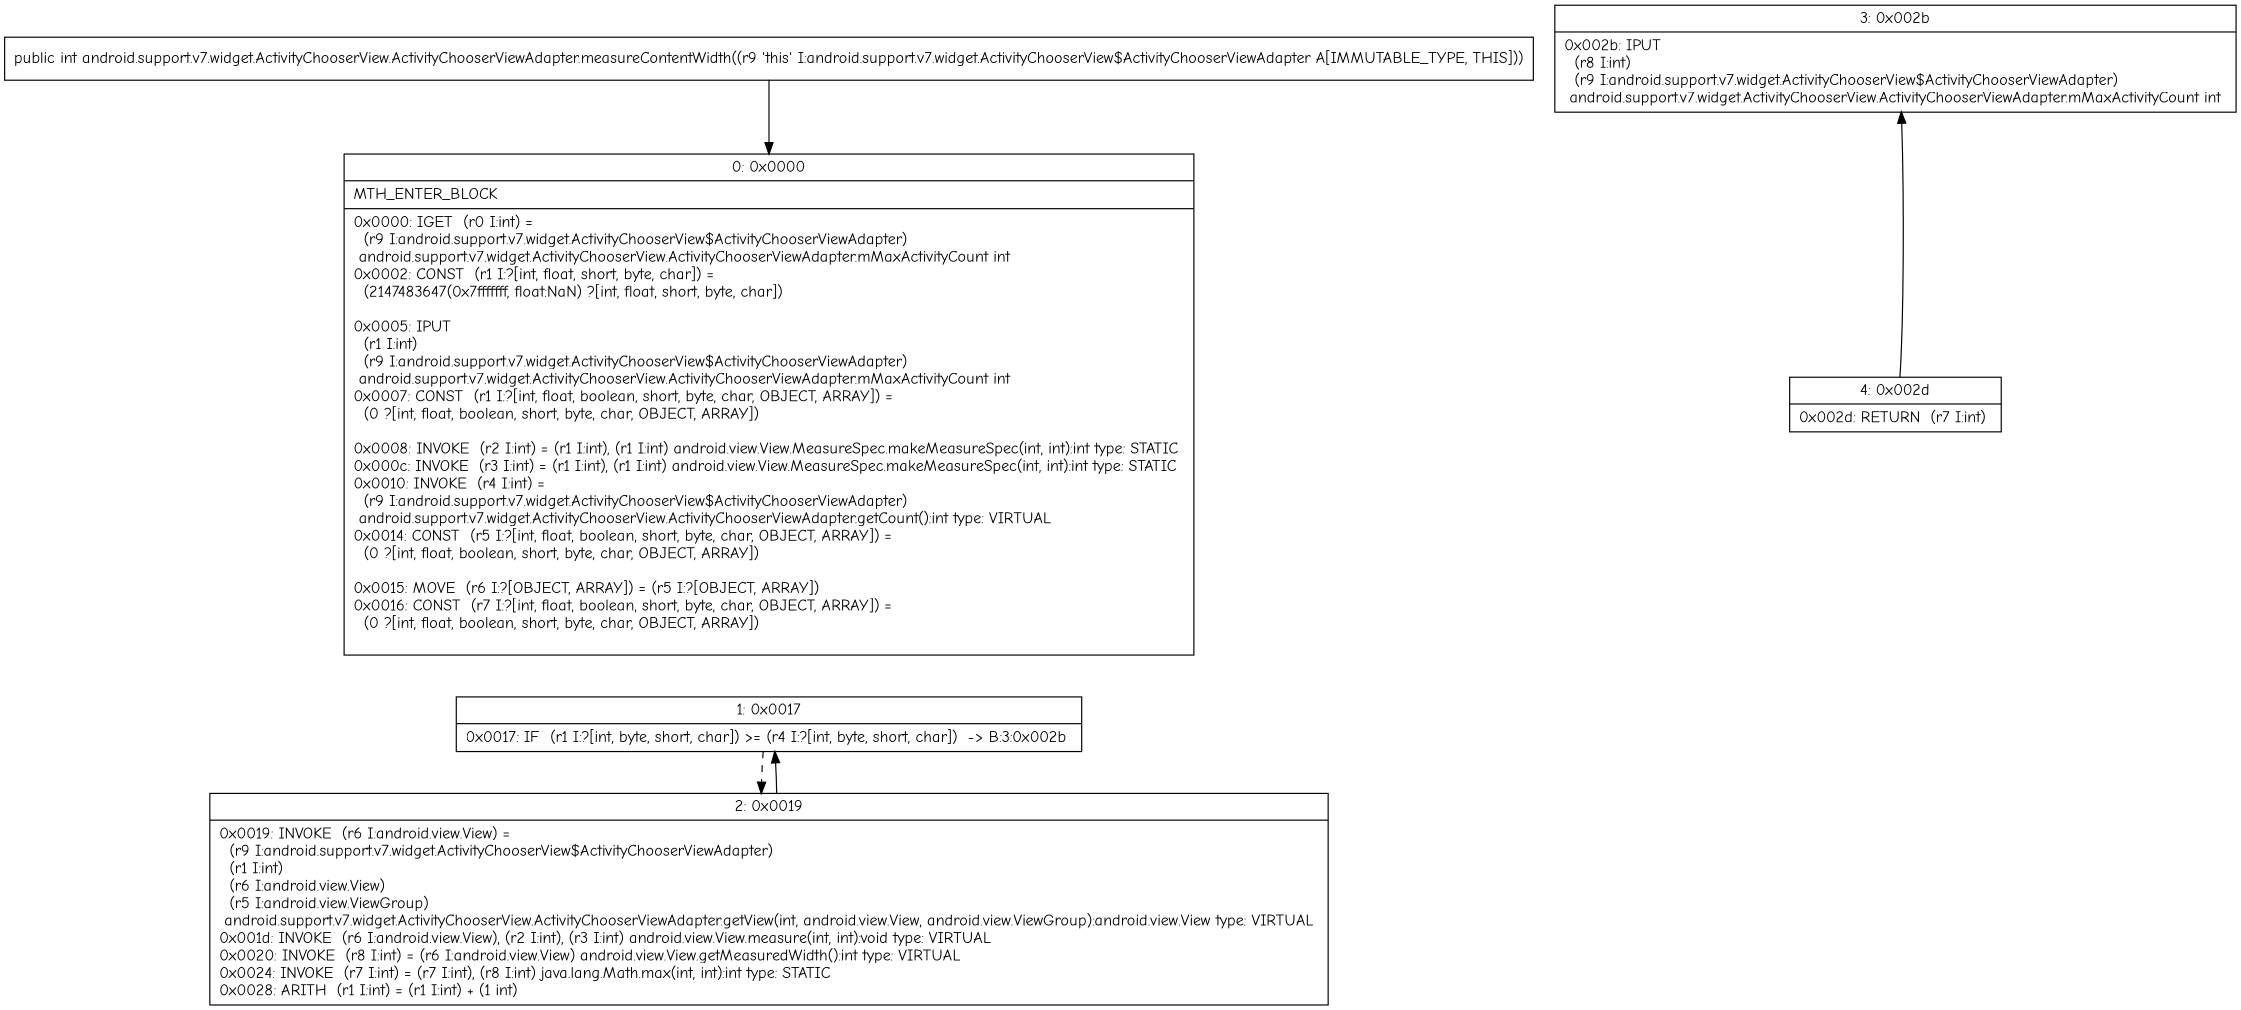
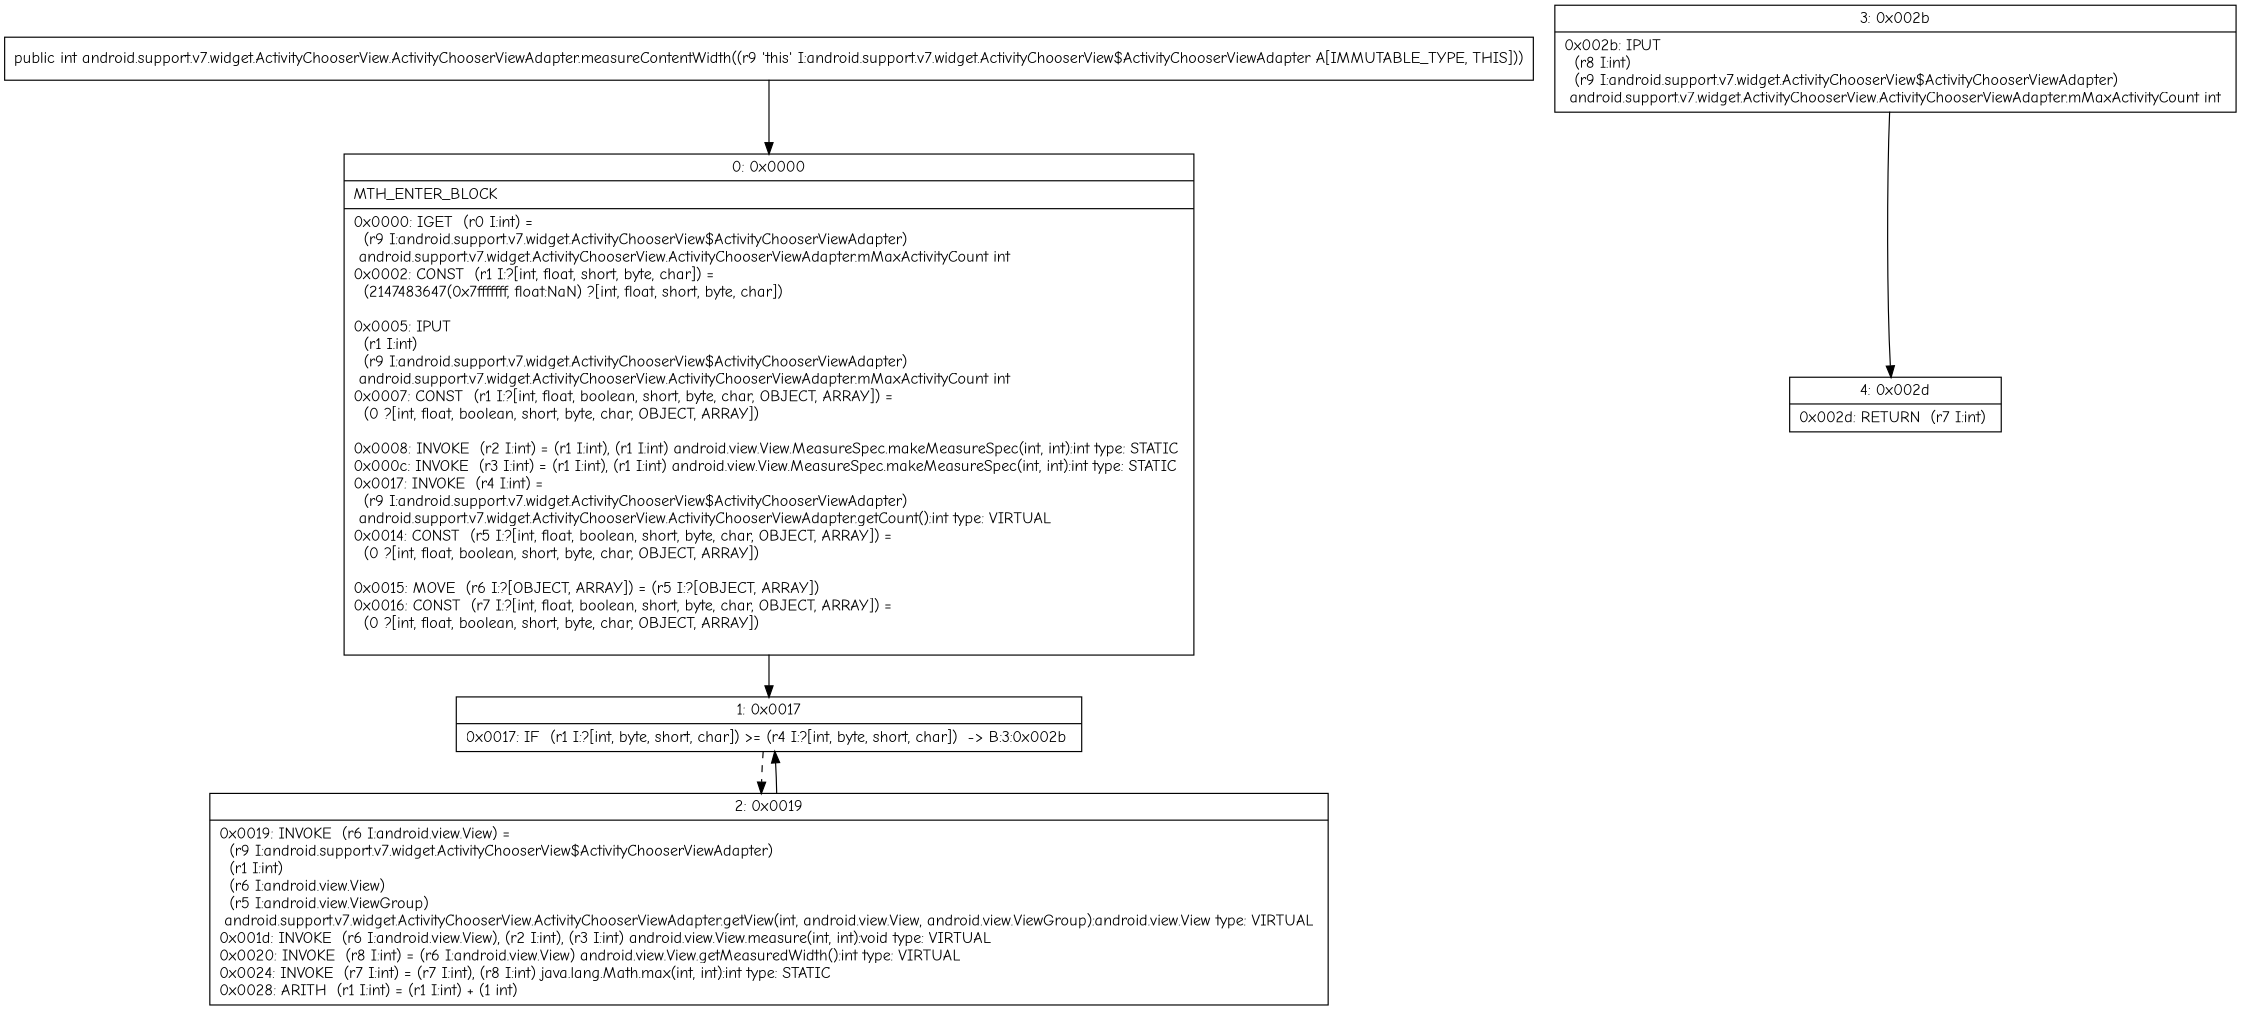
(1903, 251) -> (1888, 239)
(452, 484) -> (452, 484)
none -> (769, 670)
